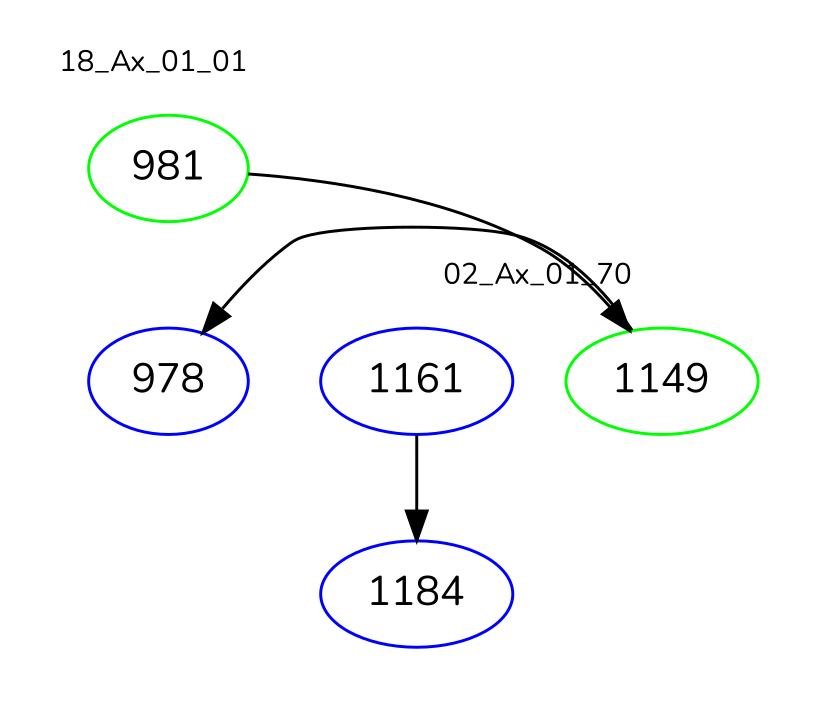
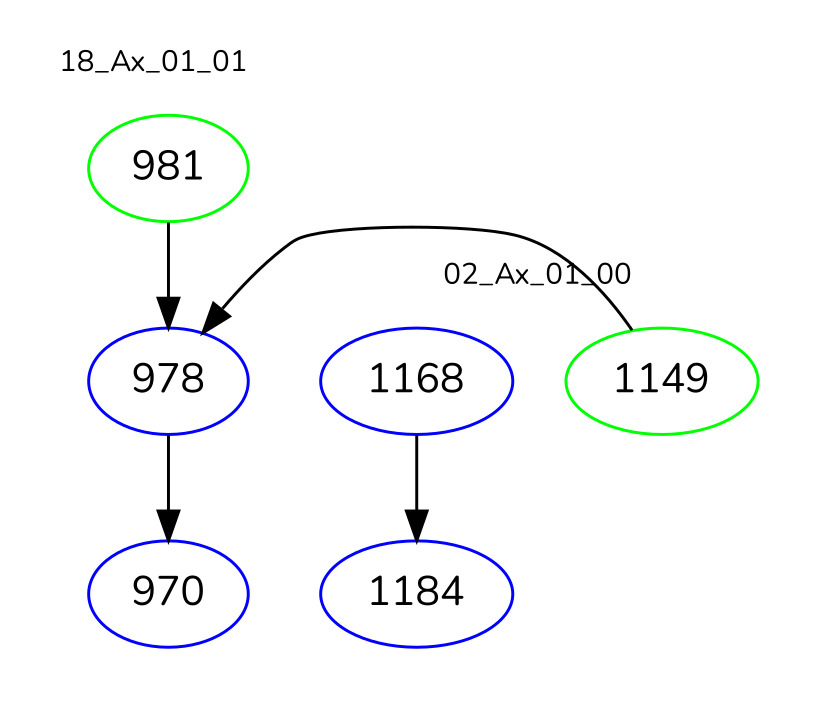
(443, 208) -> (168, 260)
(538, 276) -> (538, 276)
(417, 381) -> (417, 381)
none -> (168, 594)
